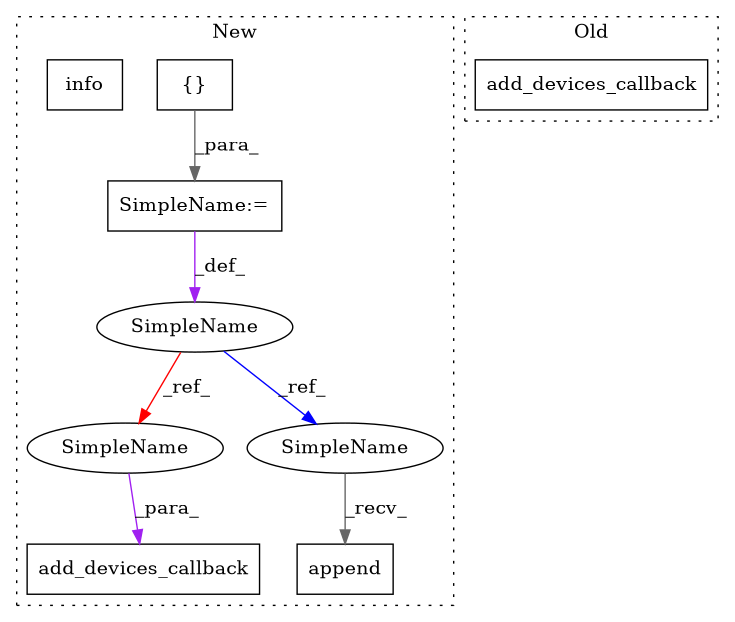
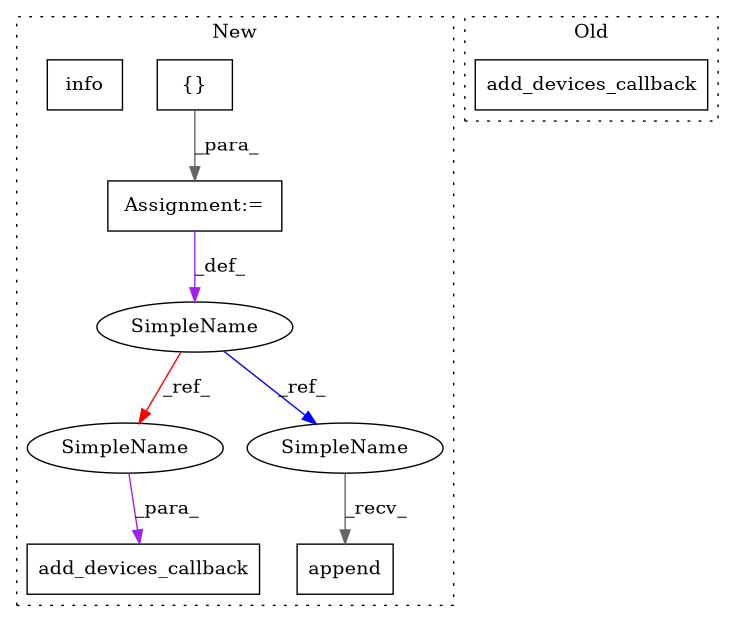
(195, 206) -> (195, 206)
